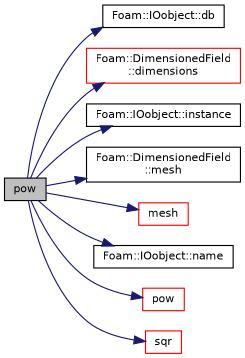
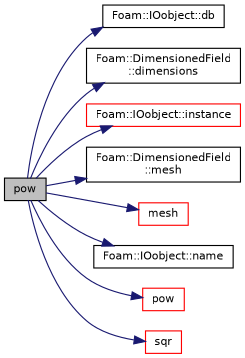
(163, 66) -> (163, 66)
(163, 115) -> (163, 115)
